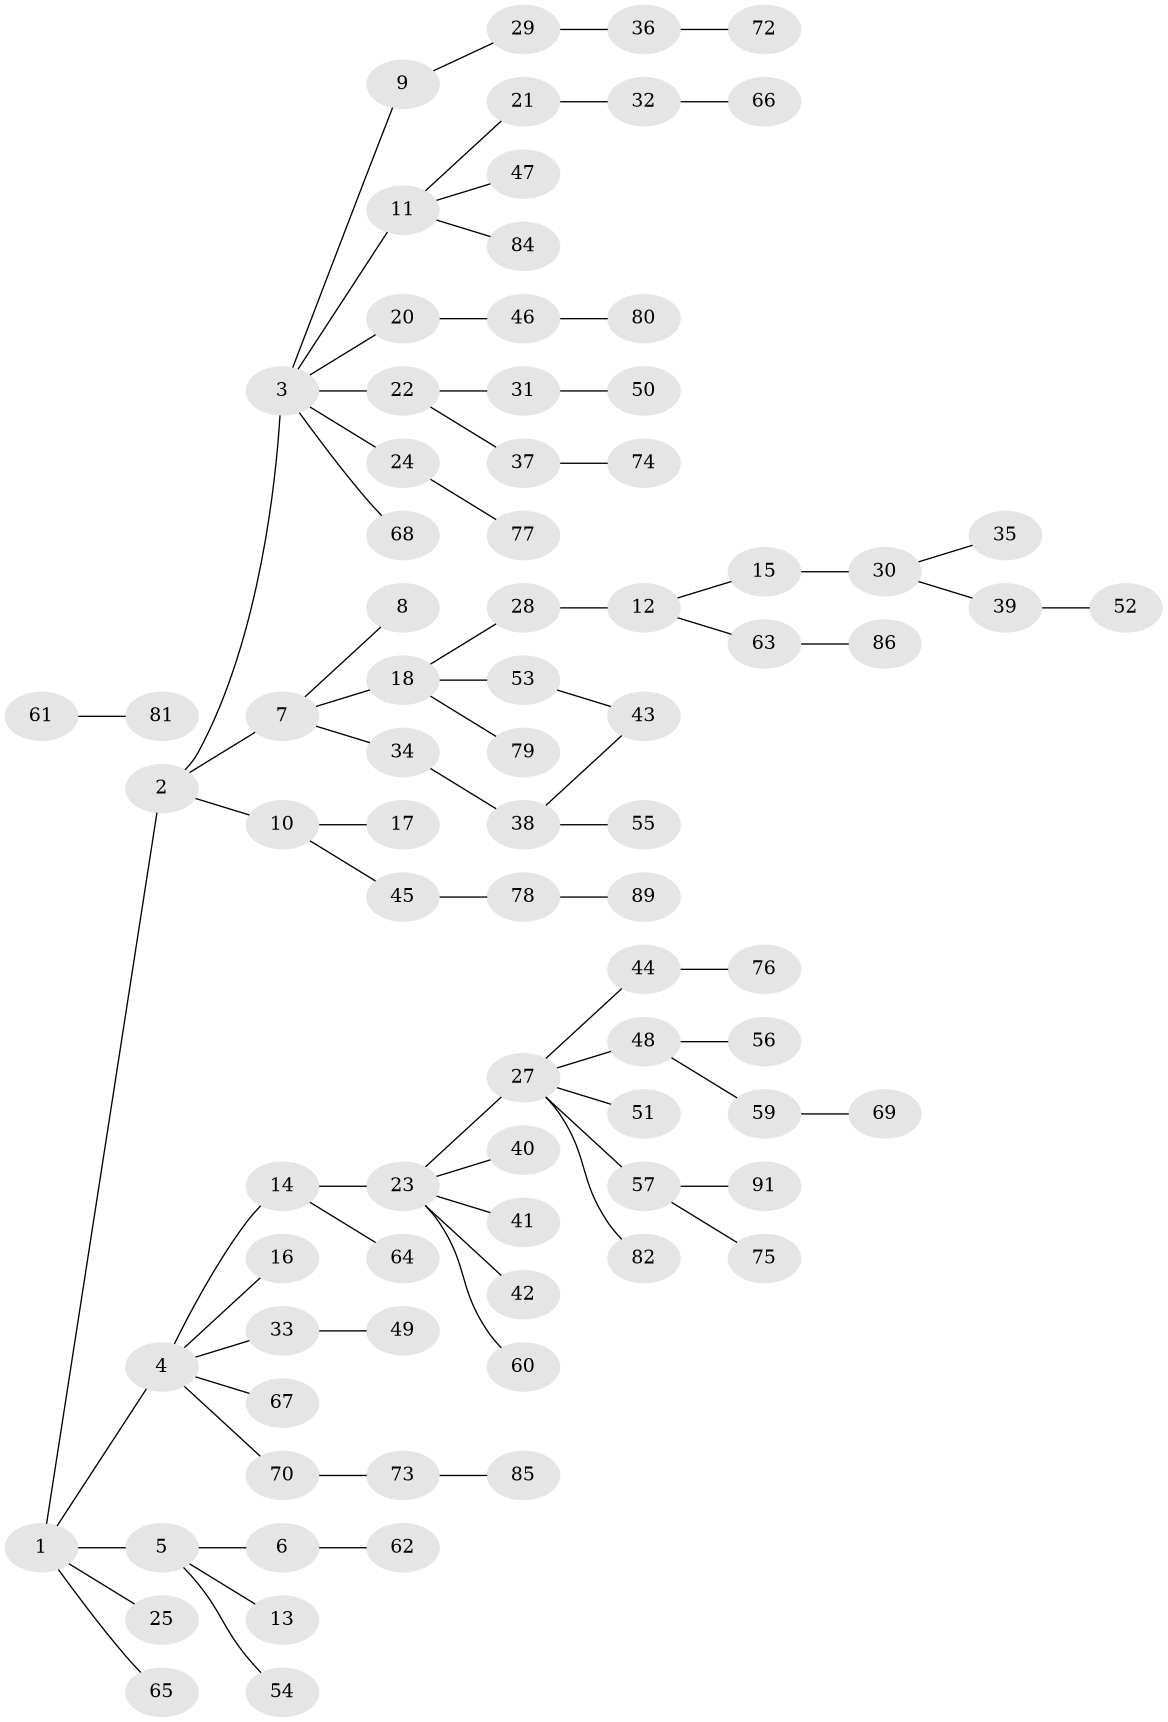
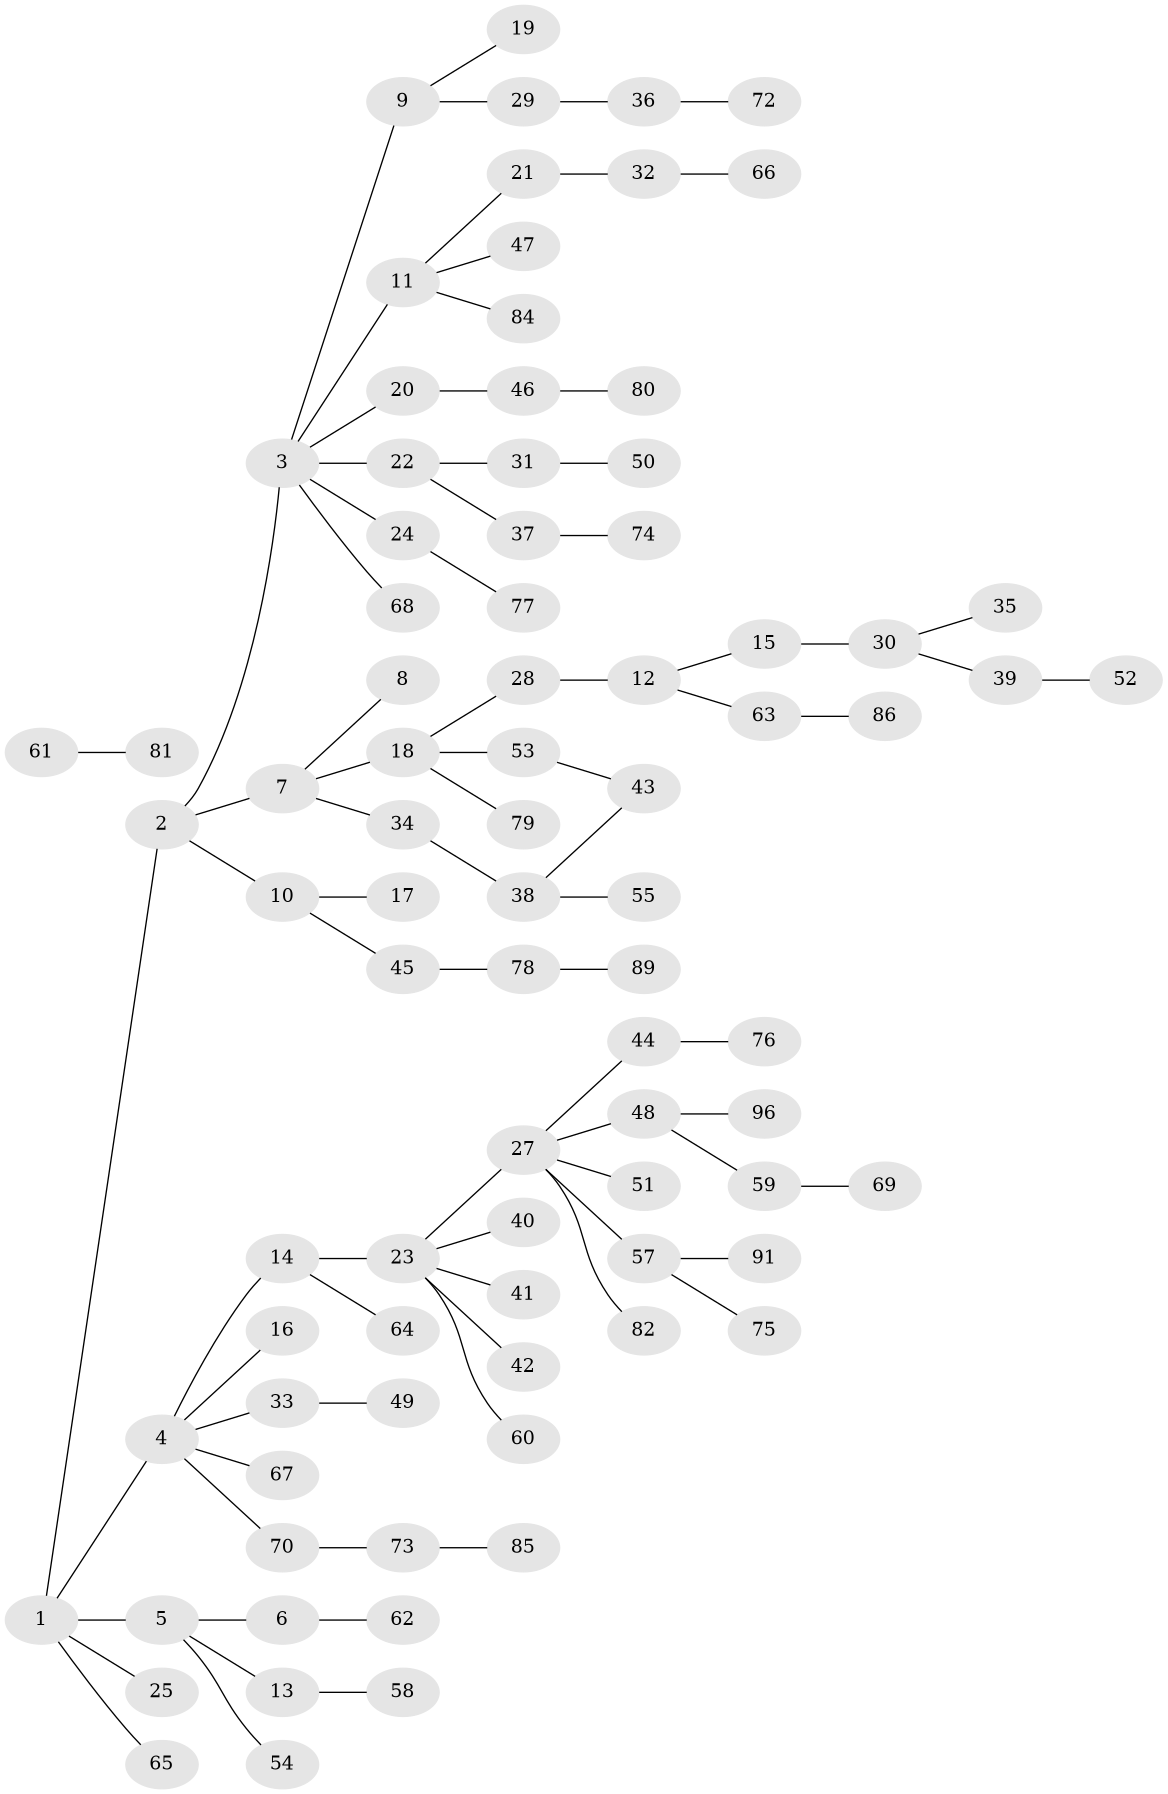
none -> (524, 29)
(765, 1042) -> (765, 1114)
none -> (403, 1692)
